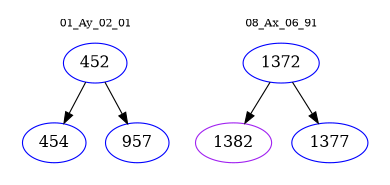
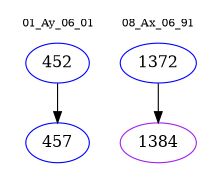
(96, 24) -> (58, 24)
(54, 143) -> none
(137, 143) -> (58, 143)
(234, 143) -> (158, 143)
(330, 143) -> none
